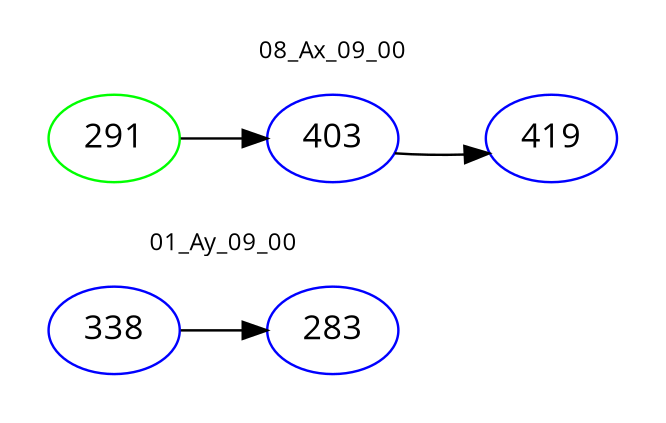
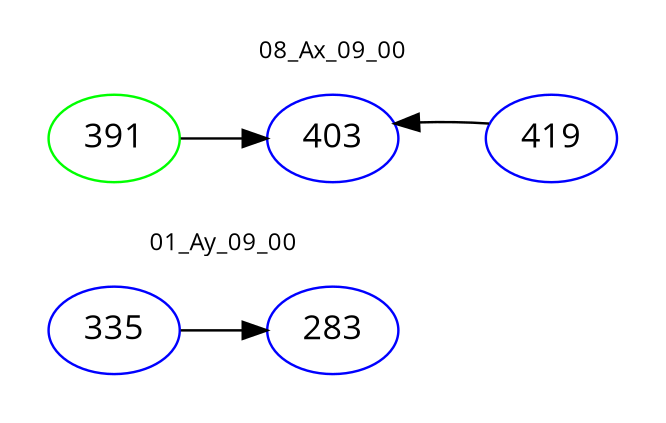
(114, 138) -> (114, 138)
(430, 155) -> (454, 122)
(114, 330) -> (114, 330)
